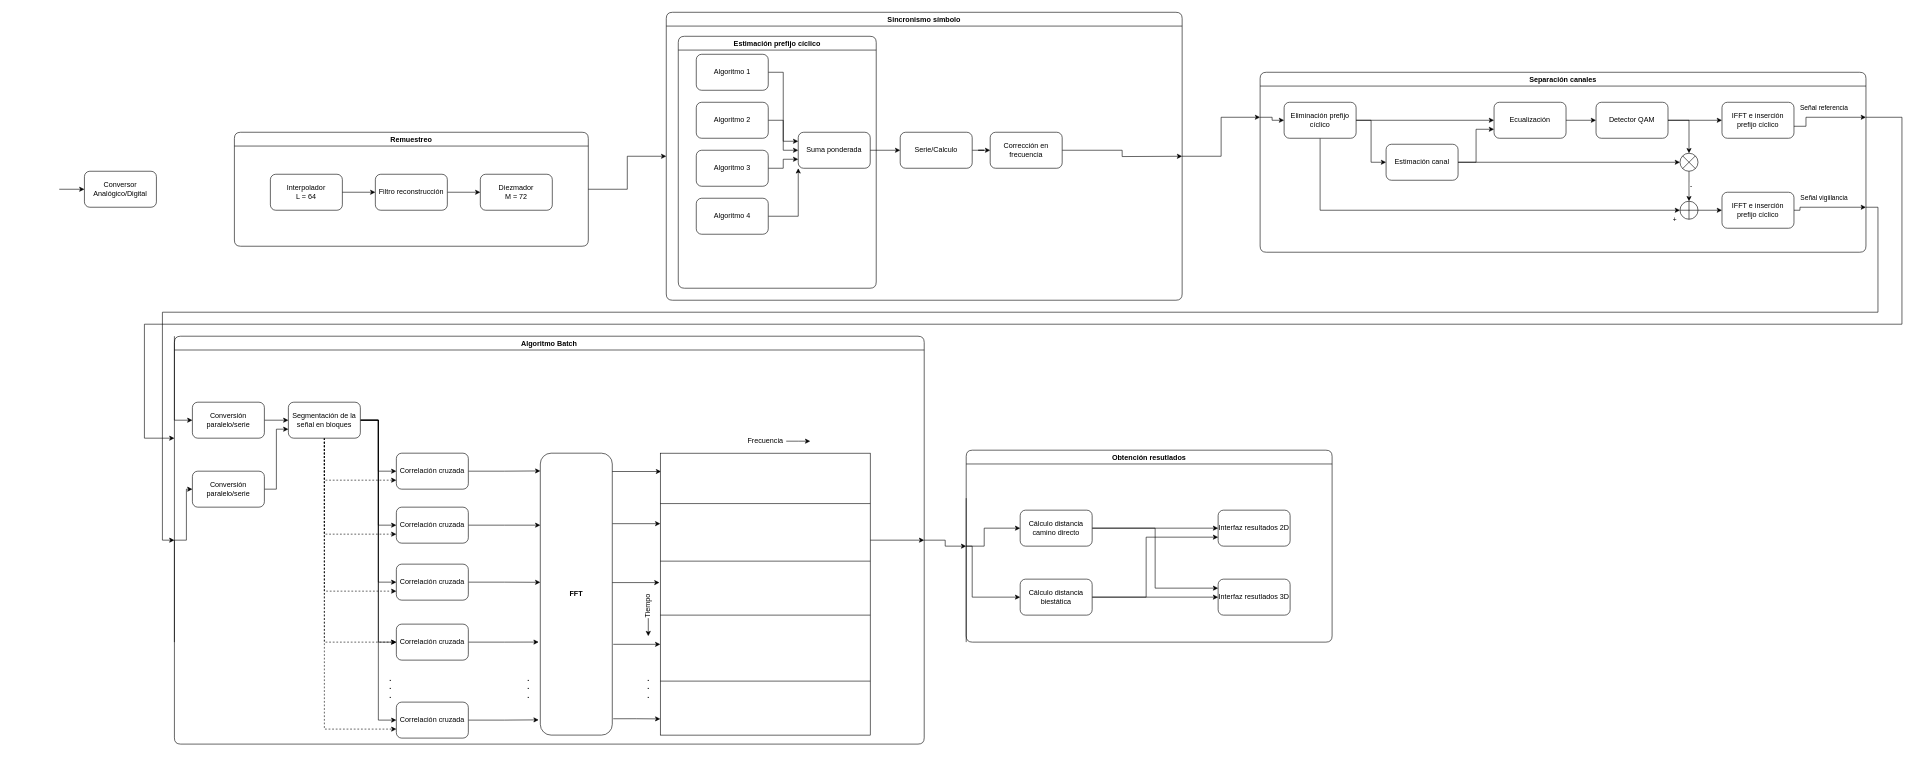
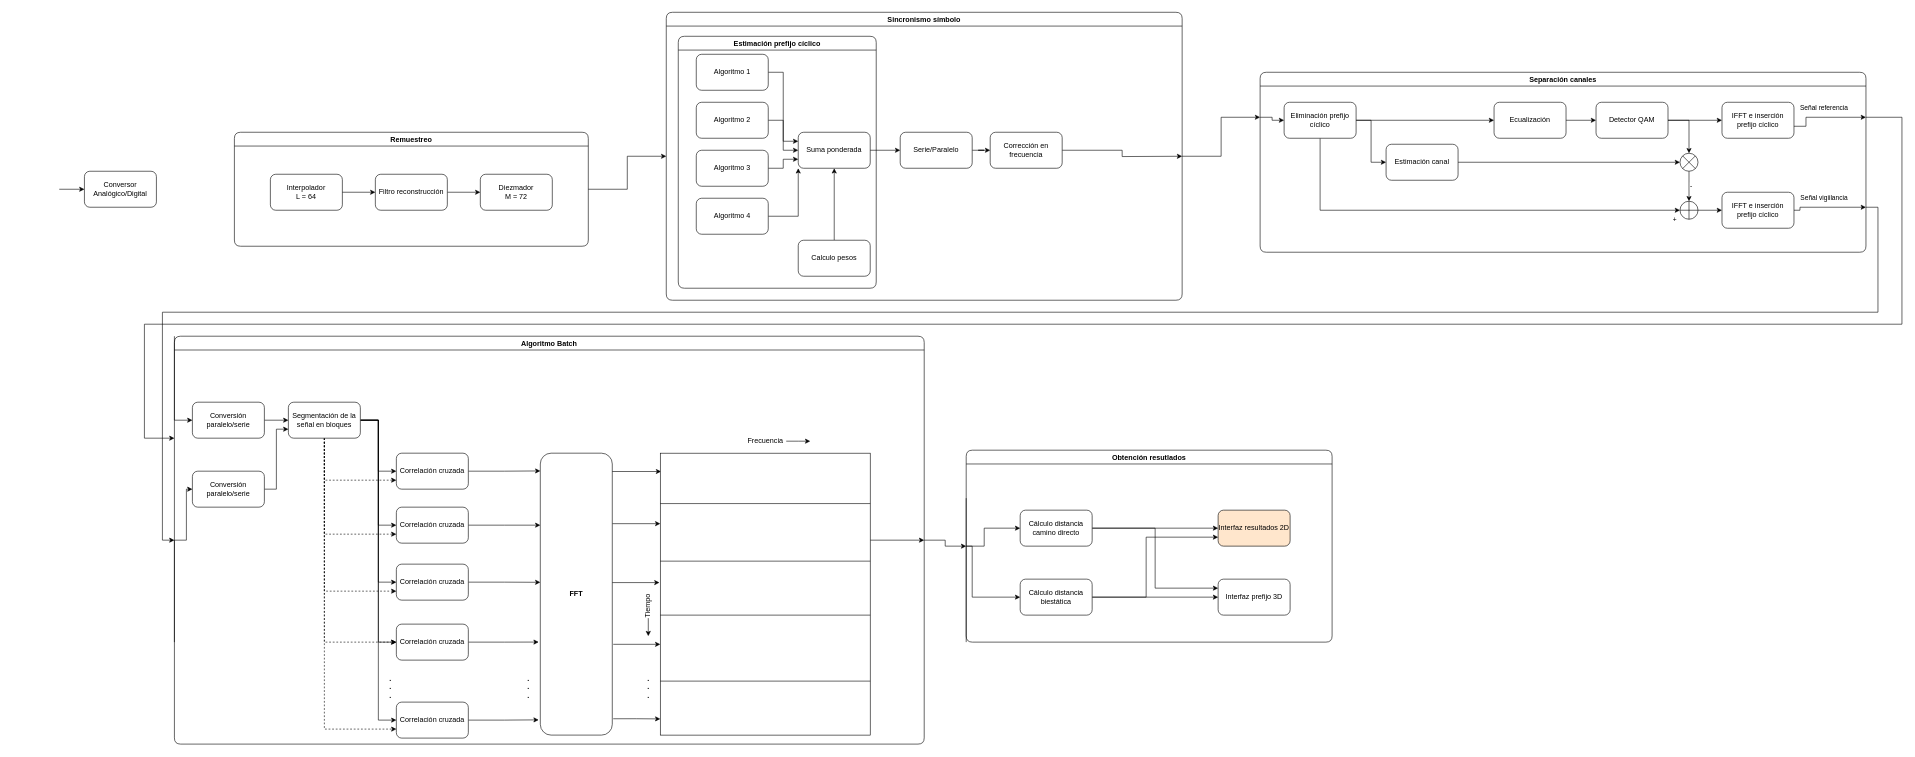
(1476, 129) -> none
(936, 150) -> (936, 150)
none -> (834, 239)
none -> (834, 258)
(1254, 528) -> (1254, 528)
(1254, 597) -> (1254, 597)
